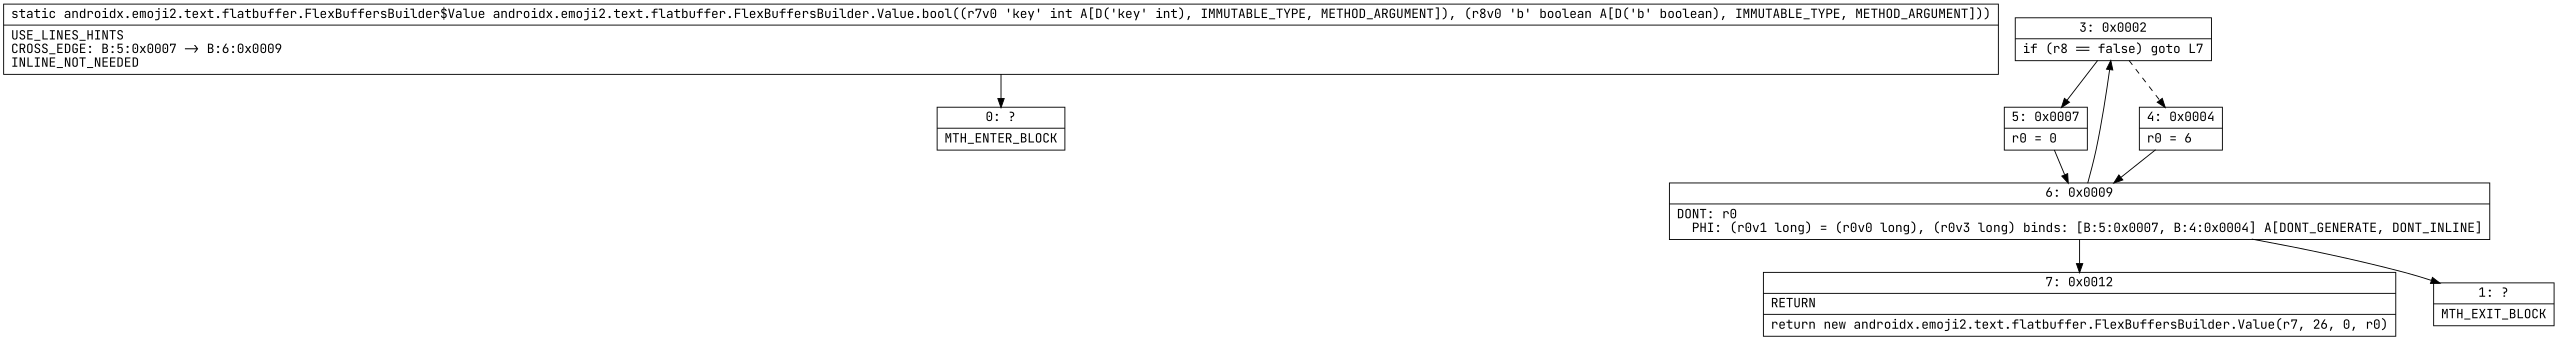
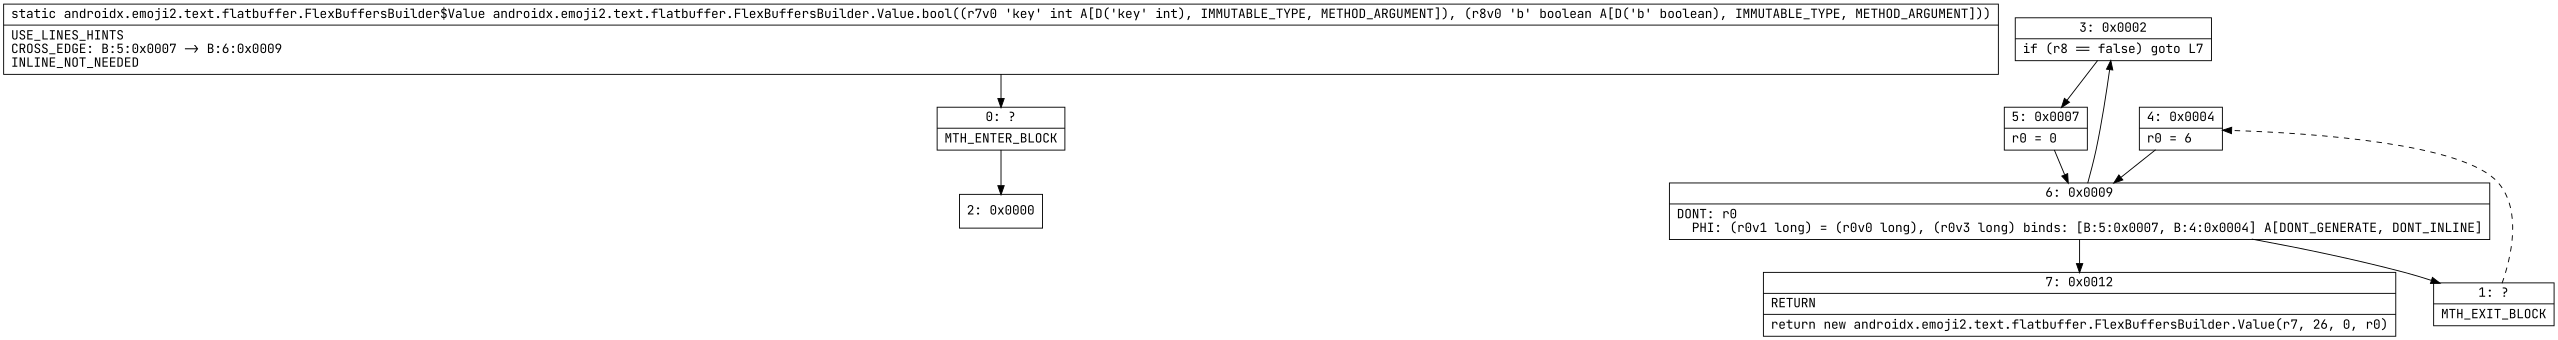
(2144, 80) -> (2421, 150)
none -> (1001, 211)
